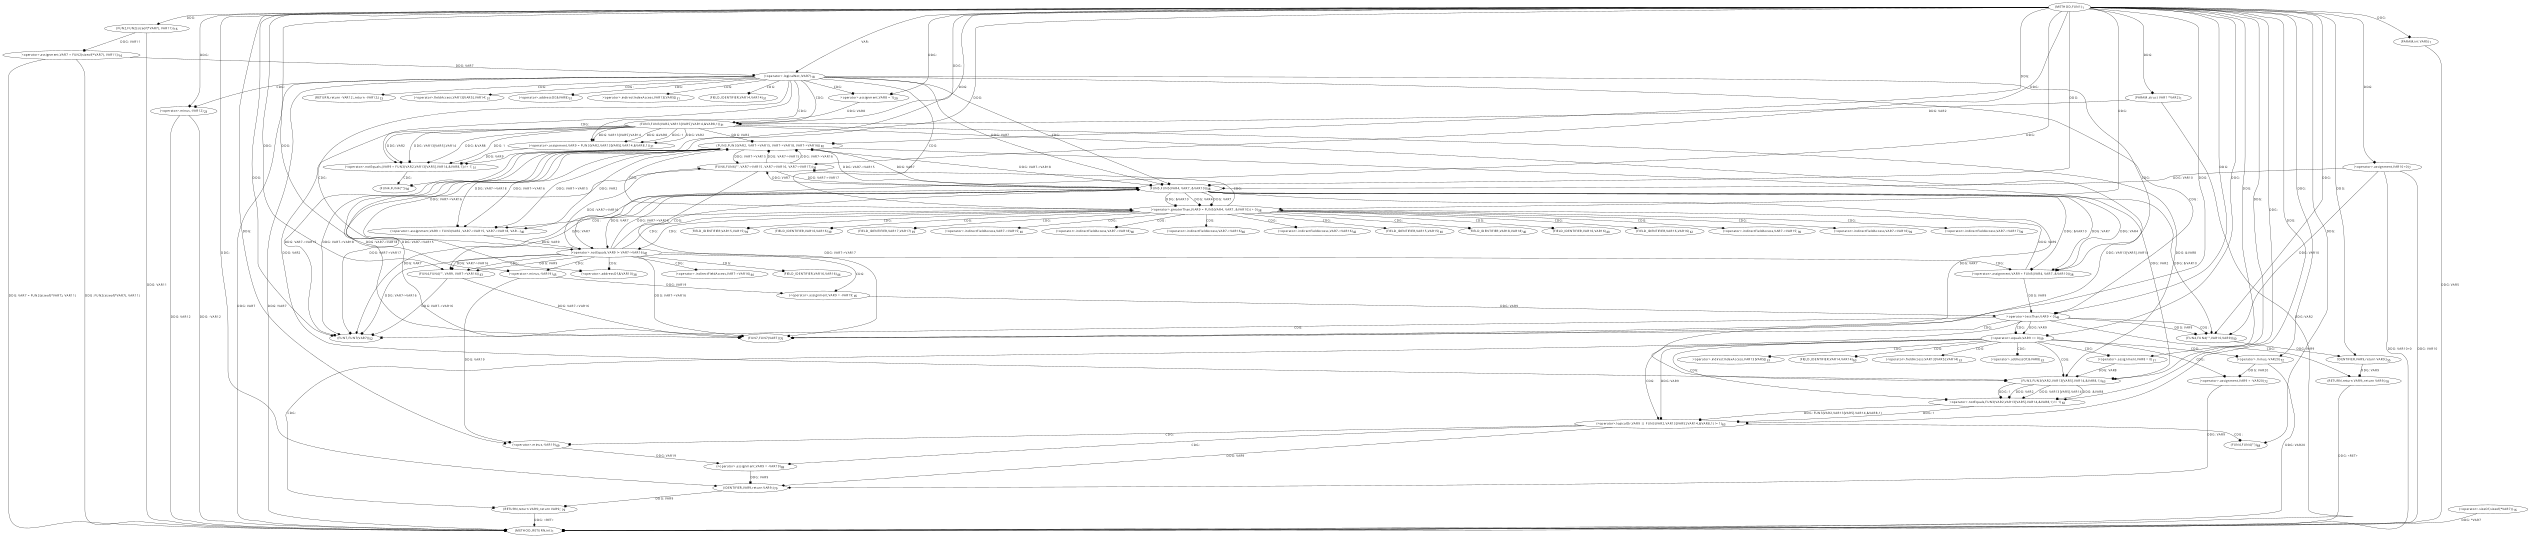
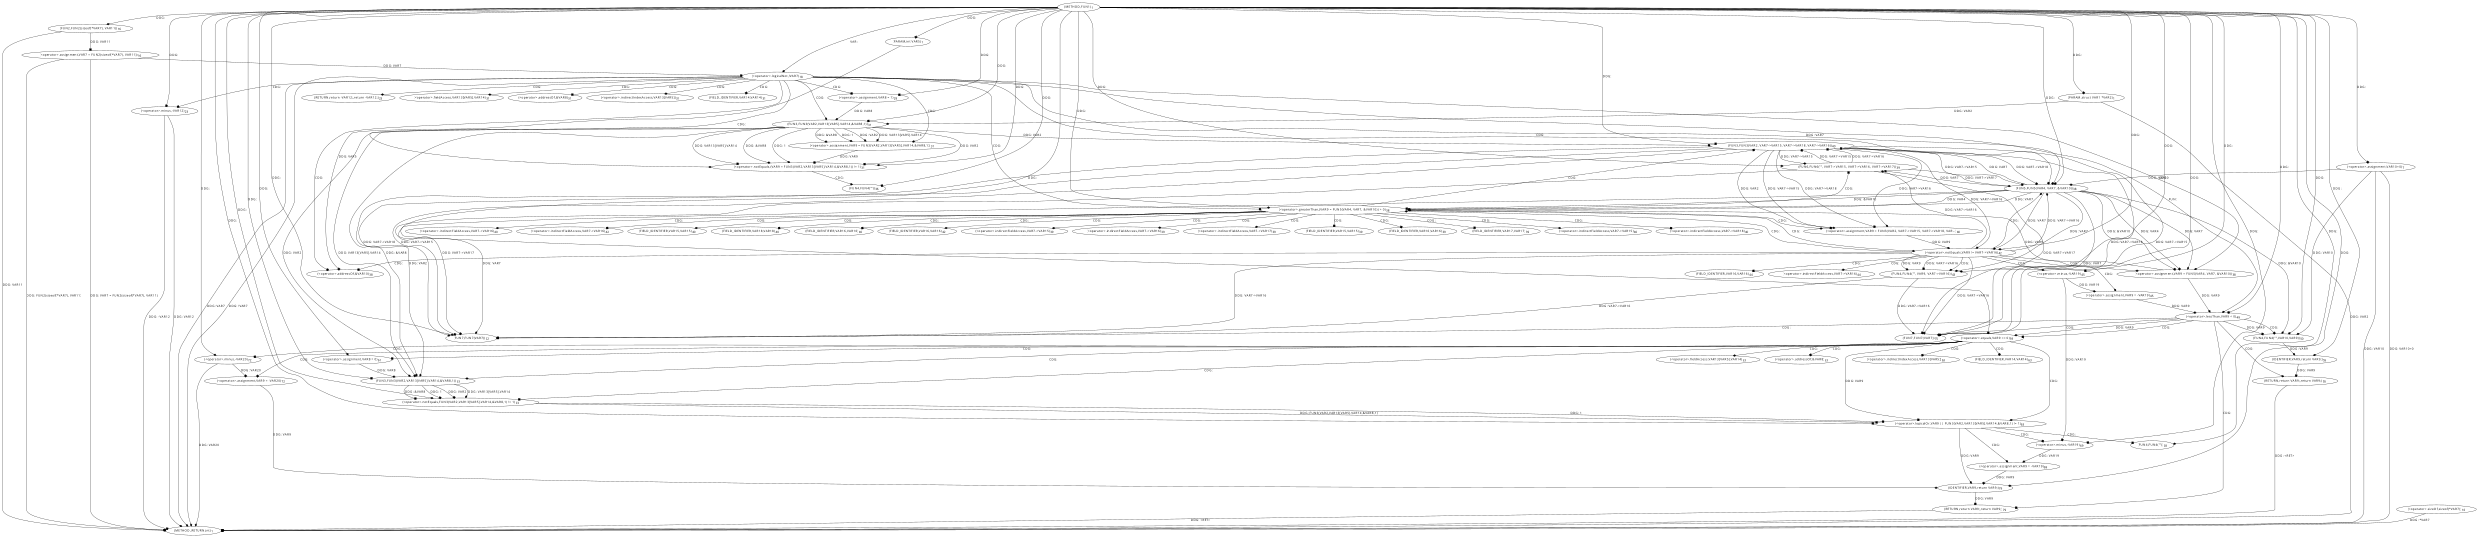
(2194, 199) -> (2173, 199)
(1741, 528) -> (562, 123)
